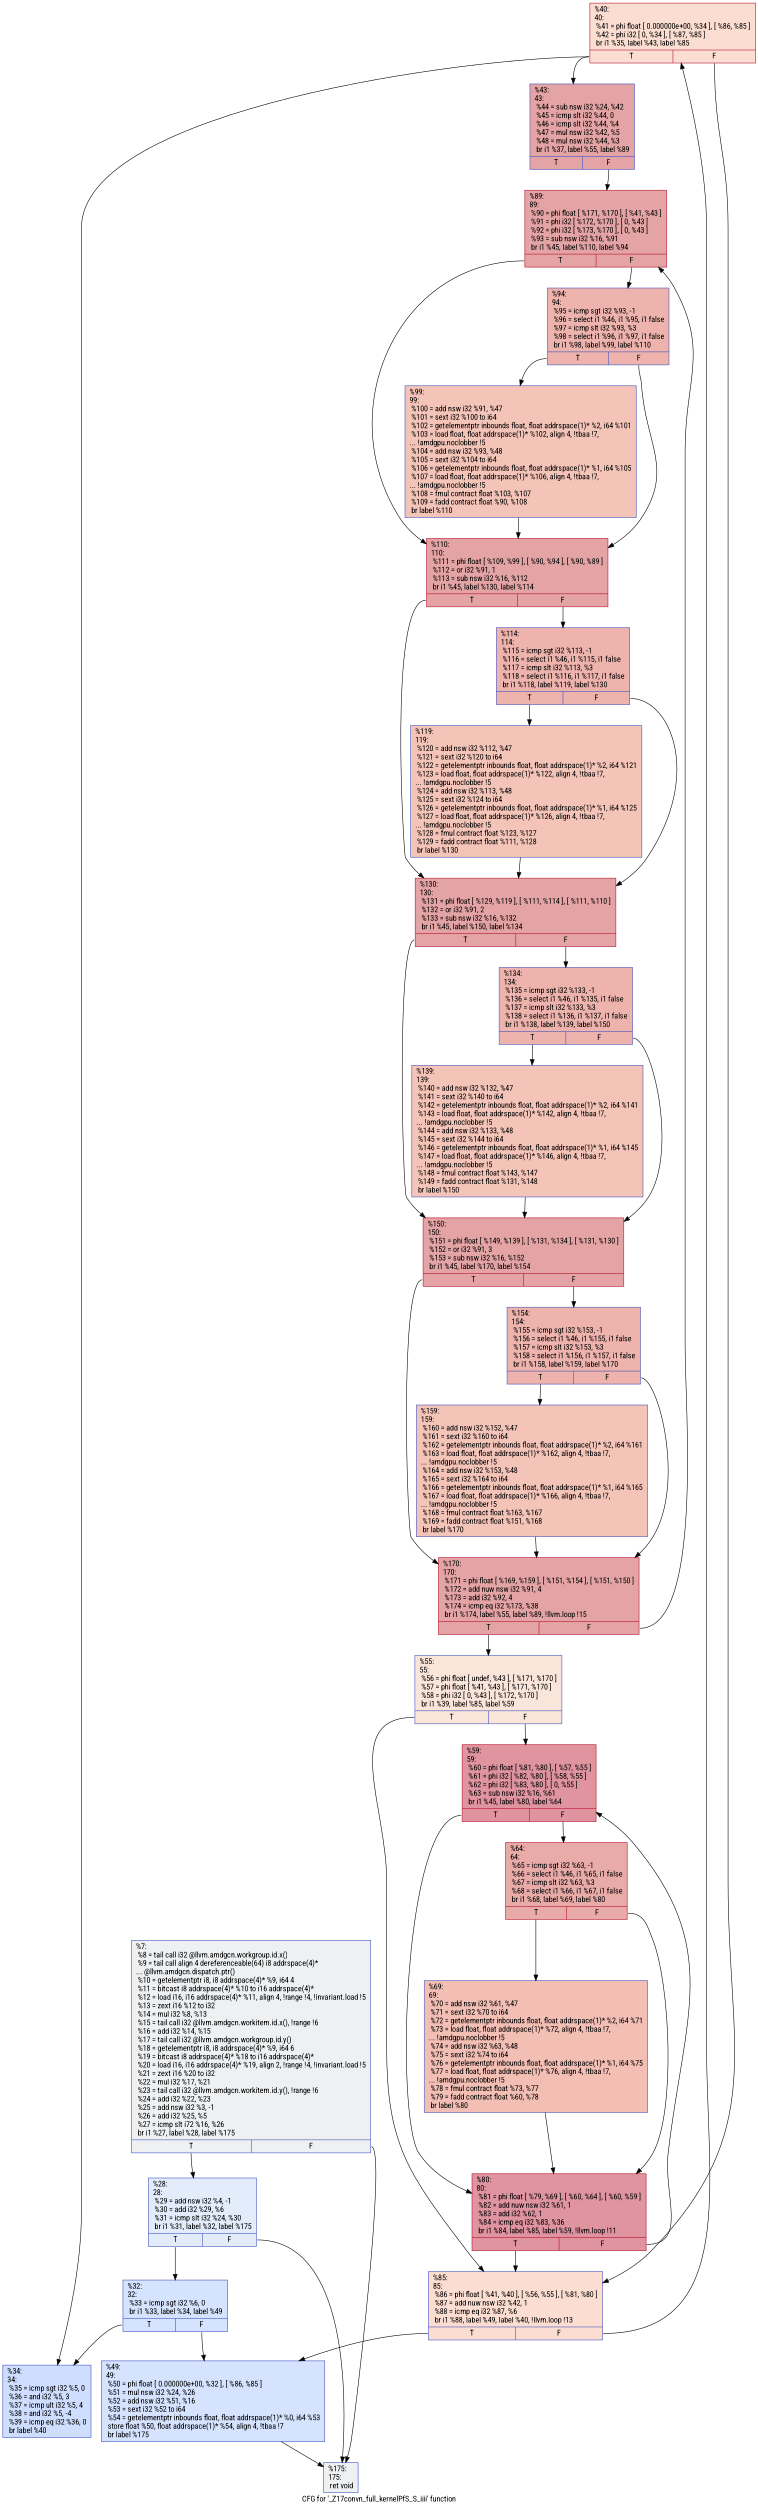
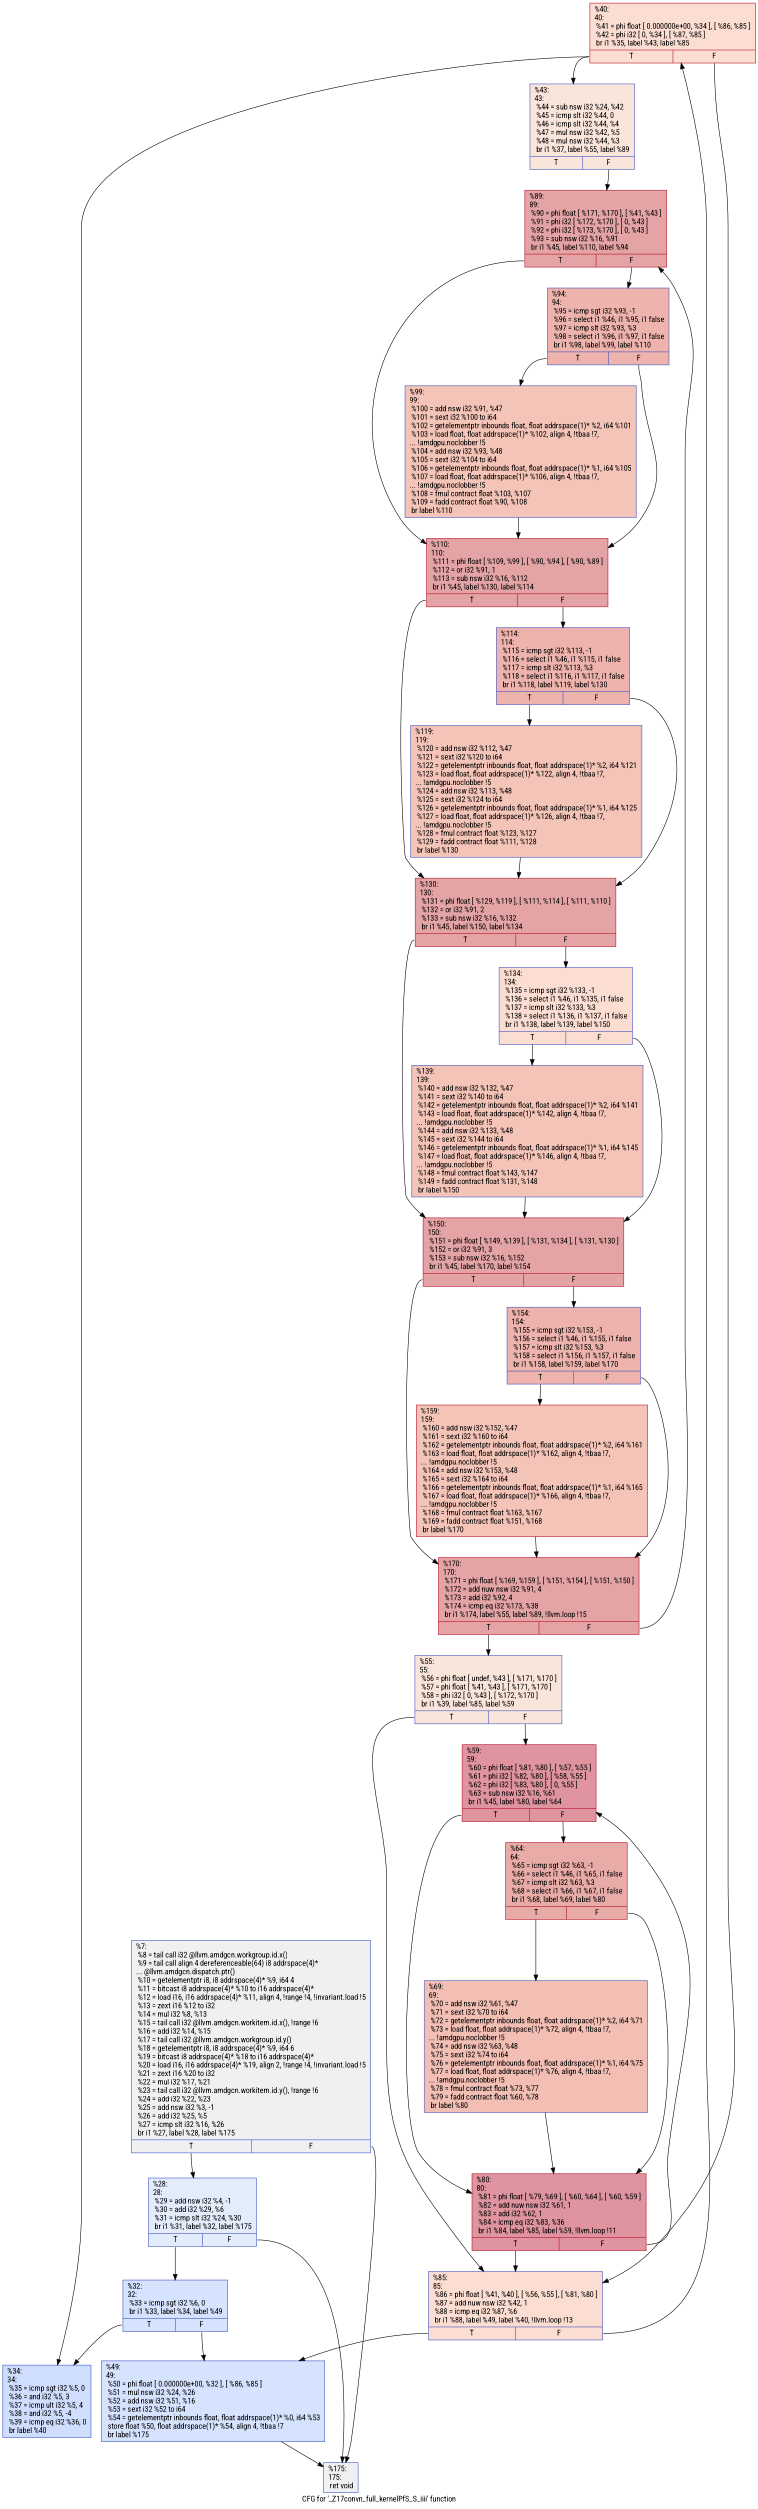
(582, 127) -> (582, 127)
(566, 1006) -> (566, 1006)
(532, 1471) -> (532, 1471)
(180, 2125) -> (180, 2125)
